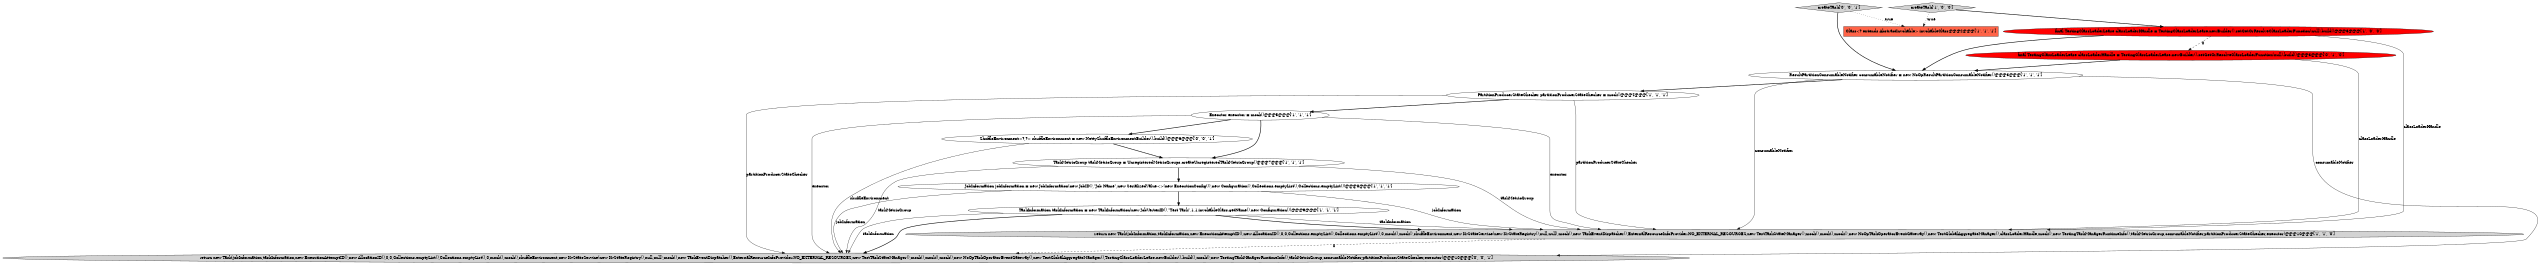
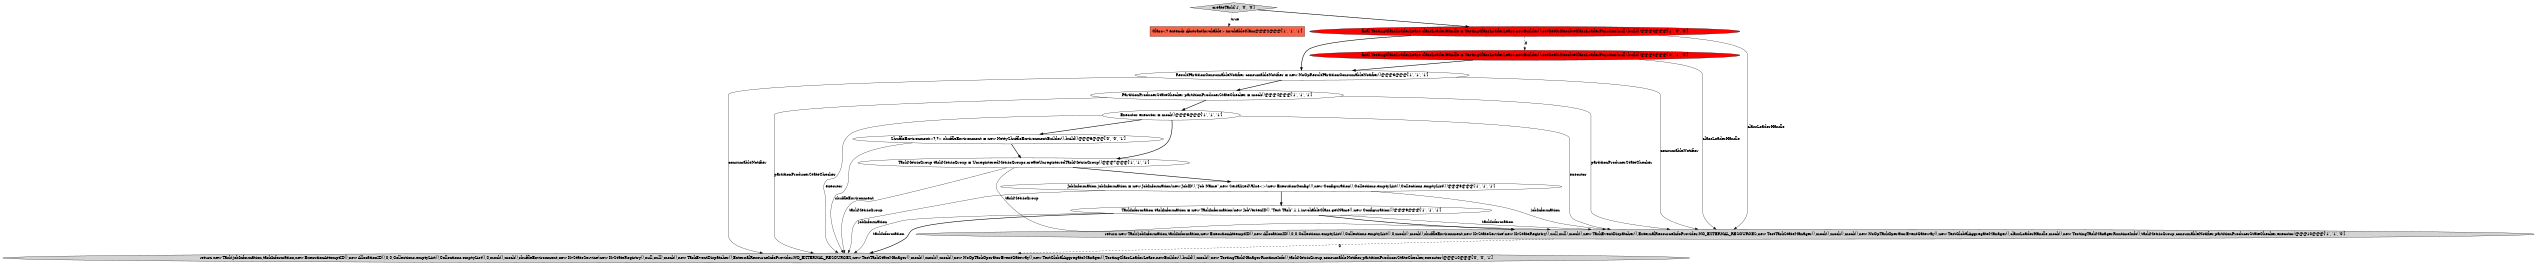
(1839, 8) -> none
